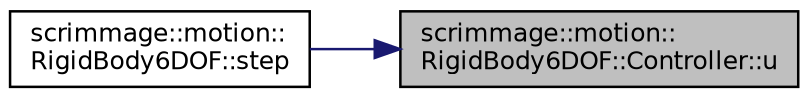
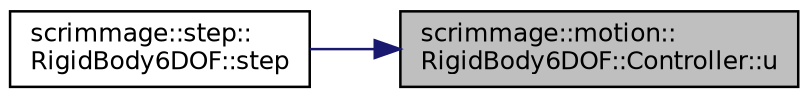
(160, 49) -> (160, 49)
